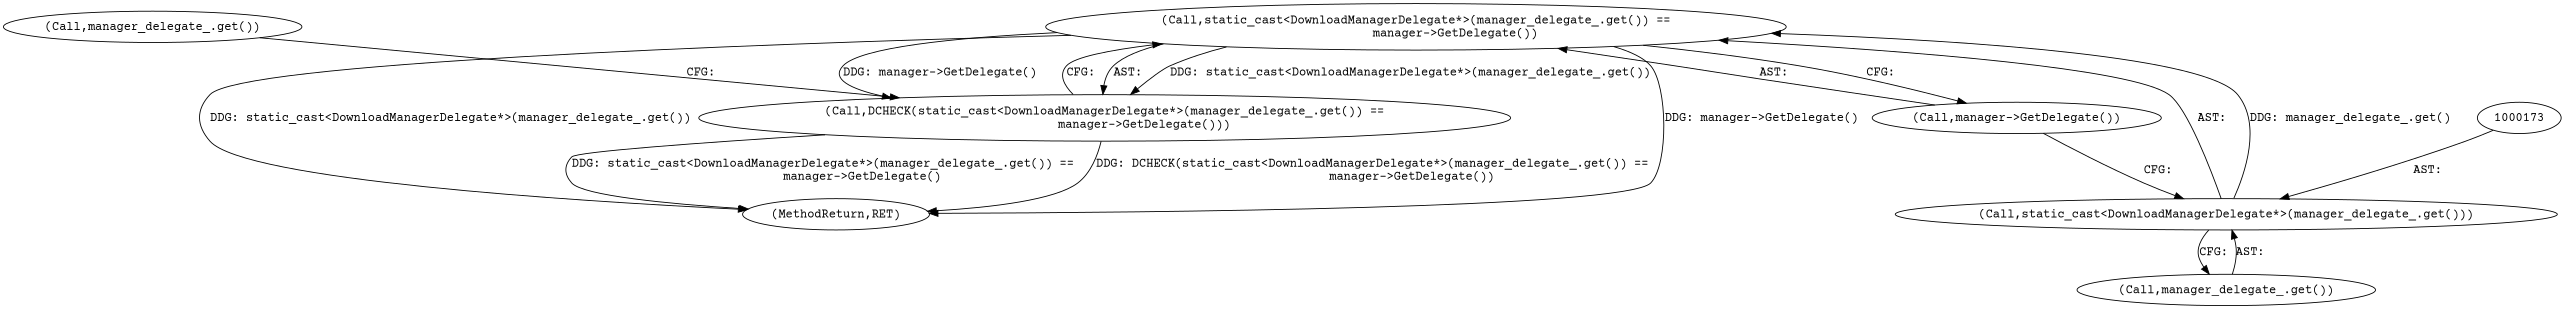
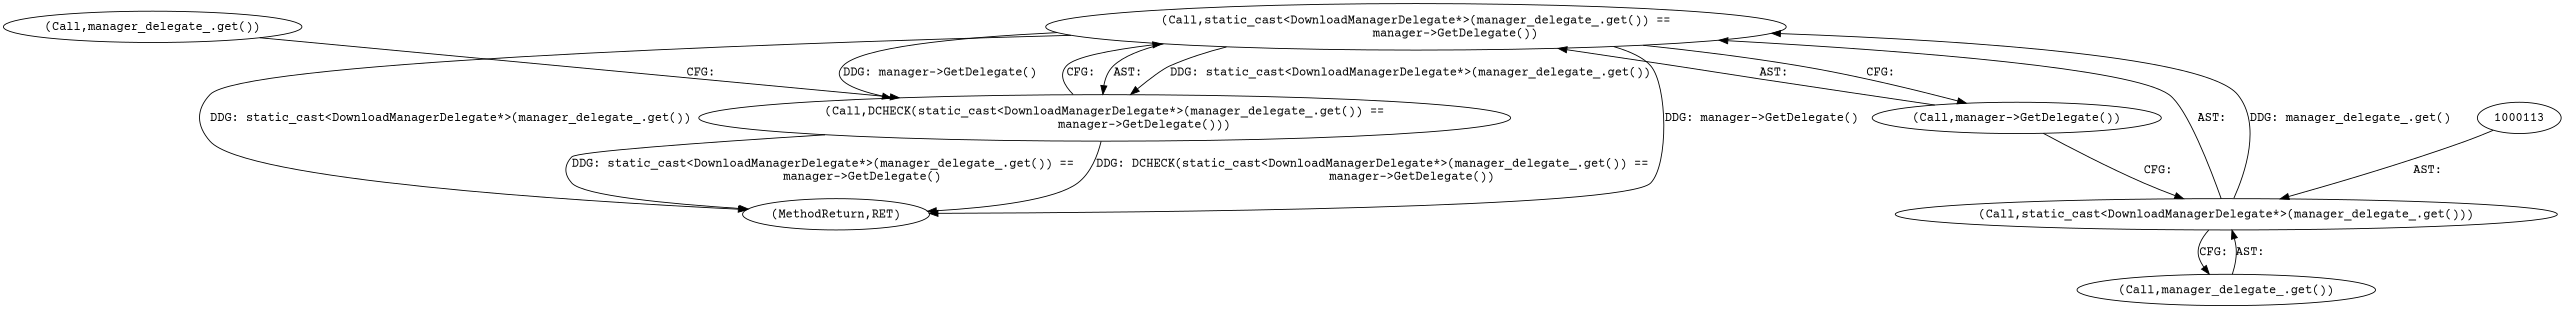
(2519, 118) -> (2519, 118)
